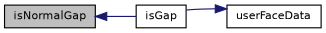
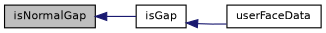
(201, 9) -> (212, 24)
